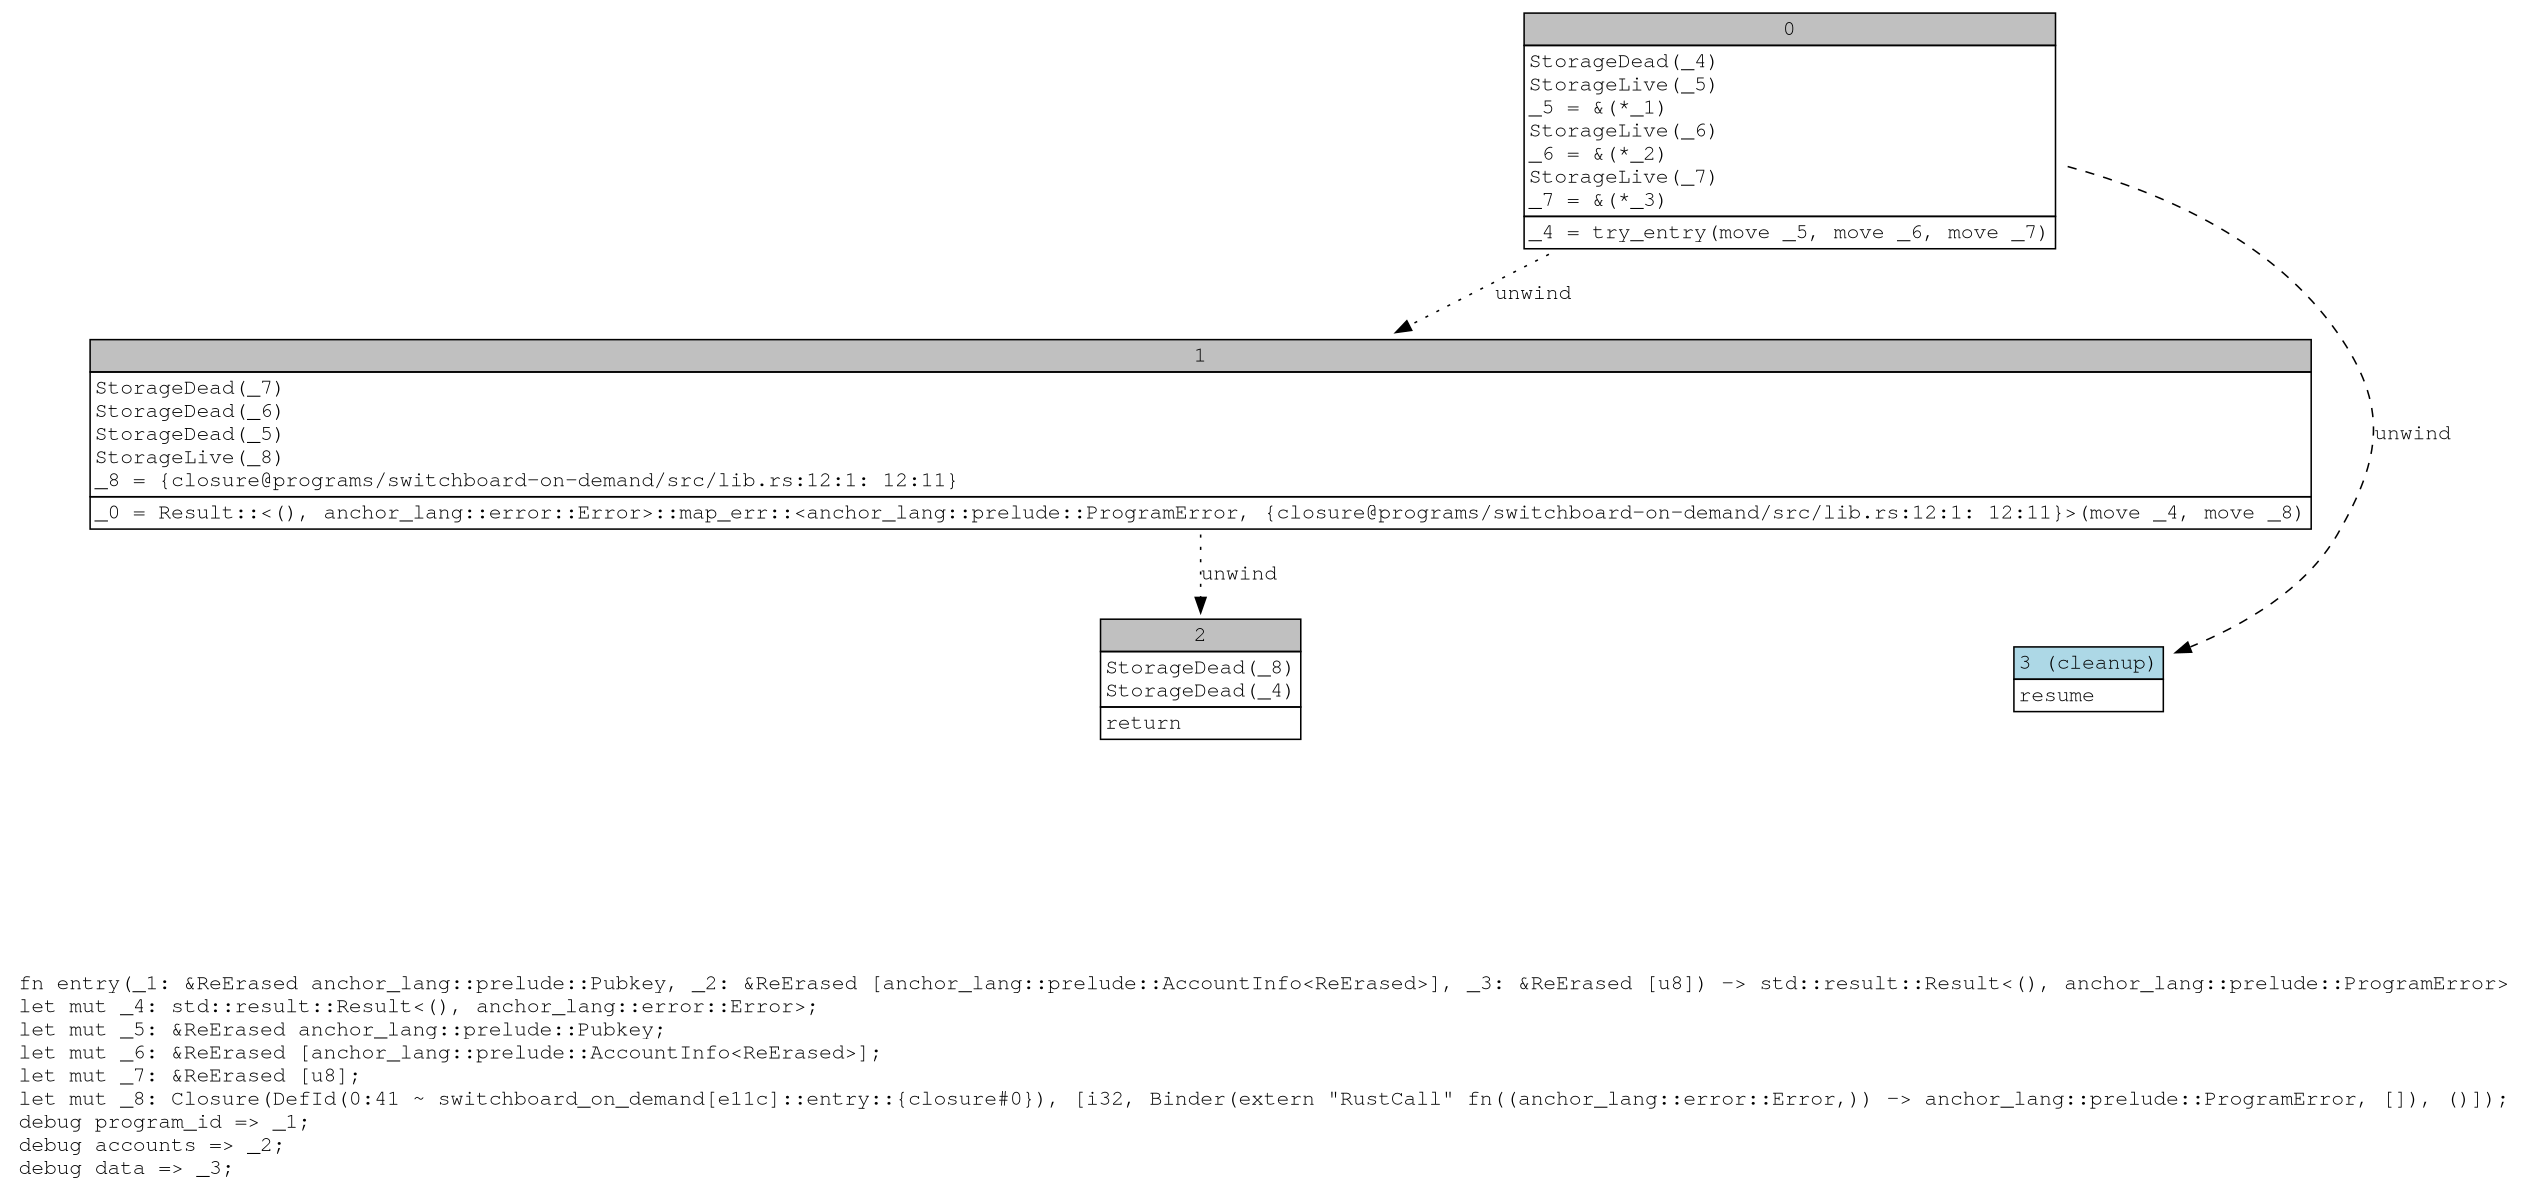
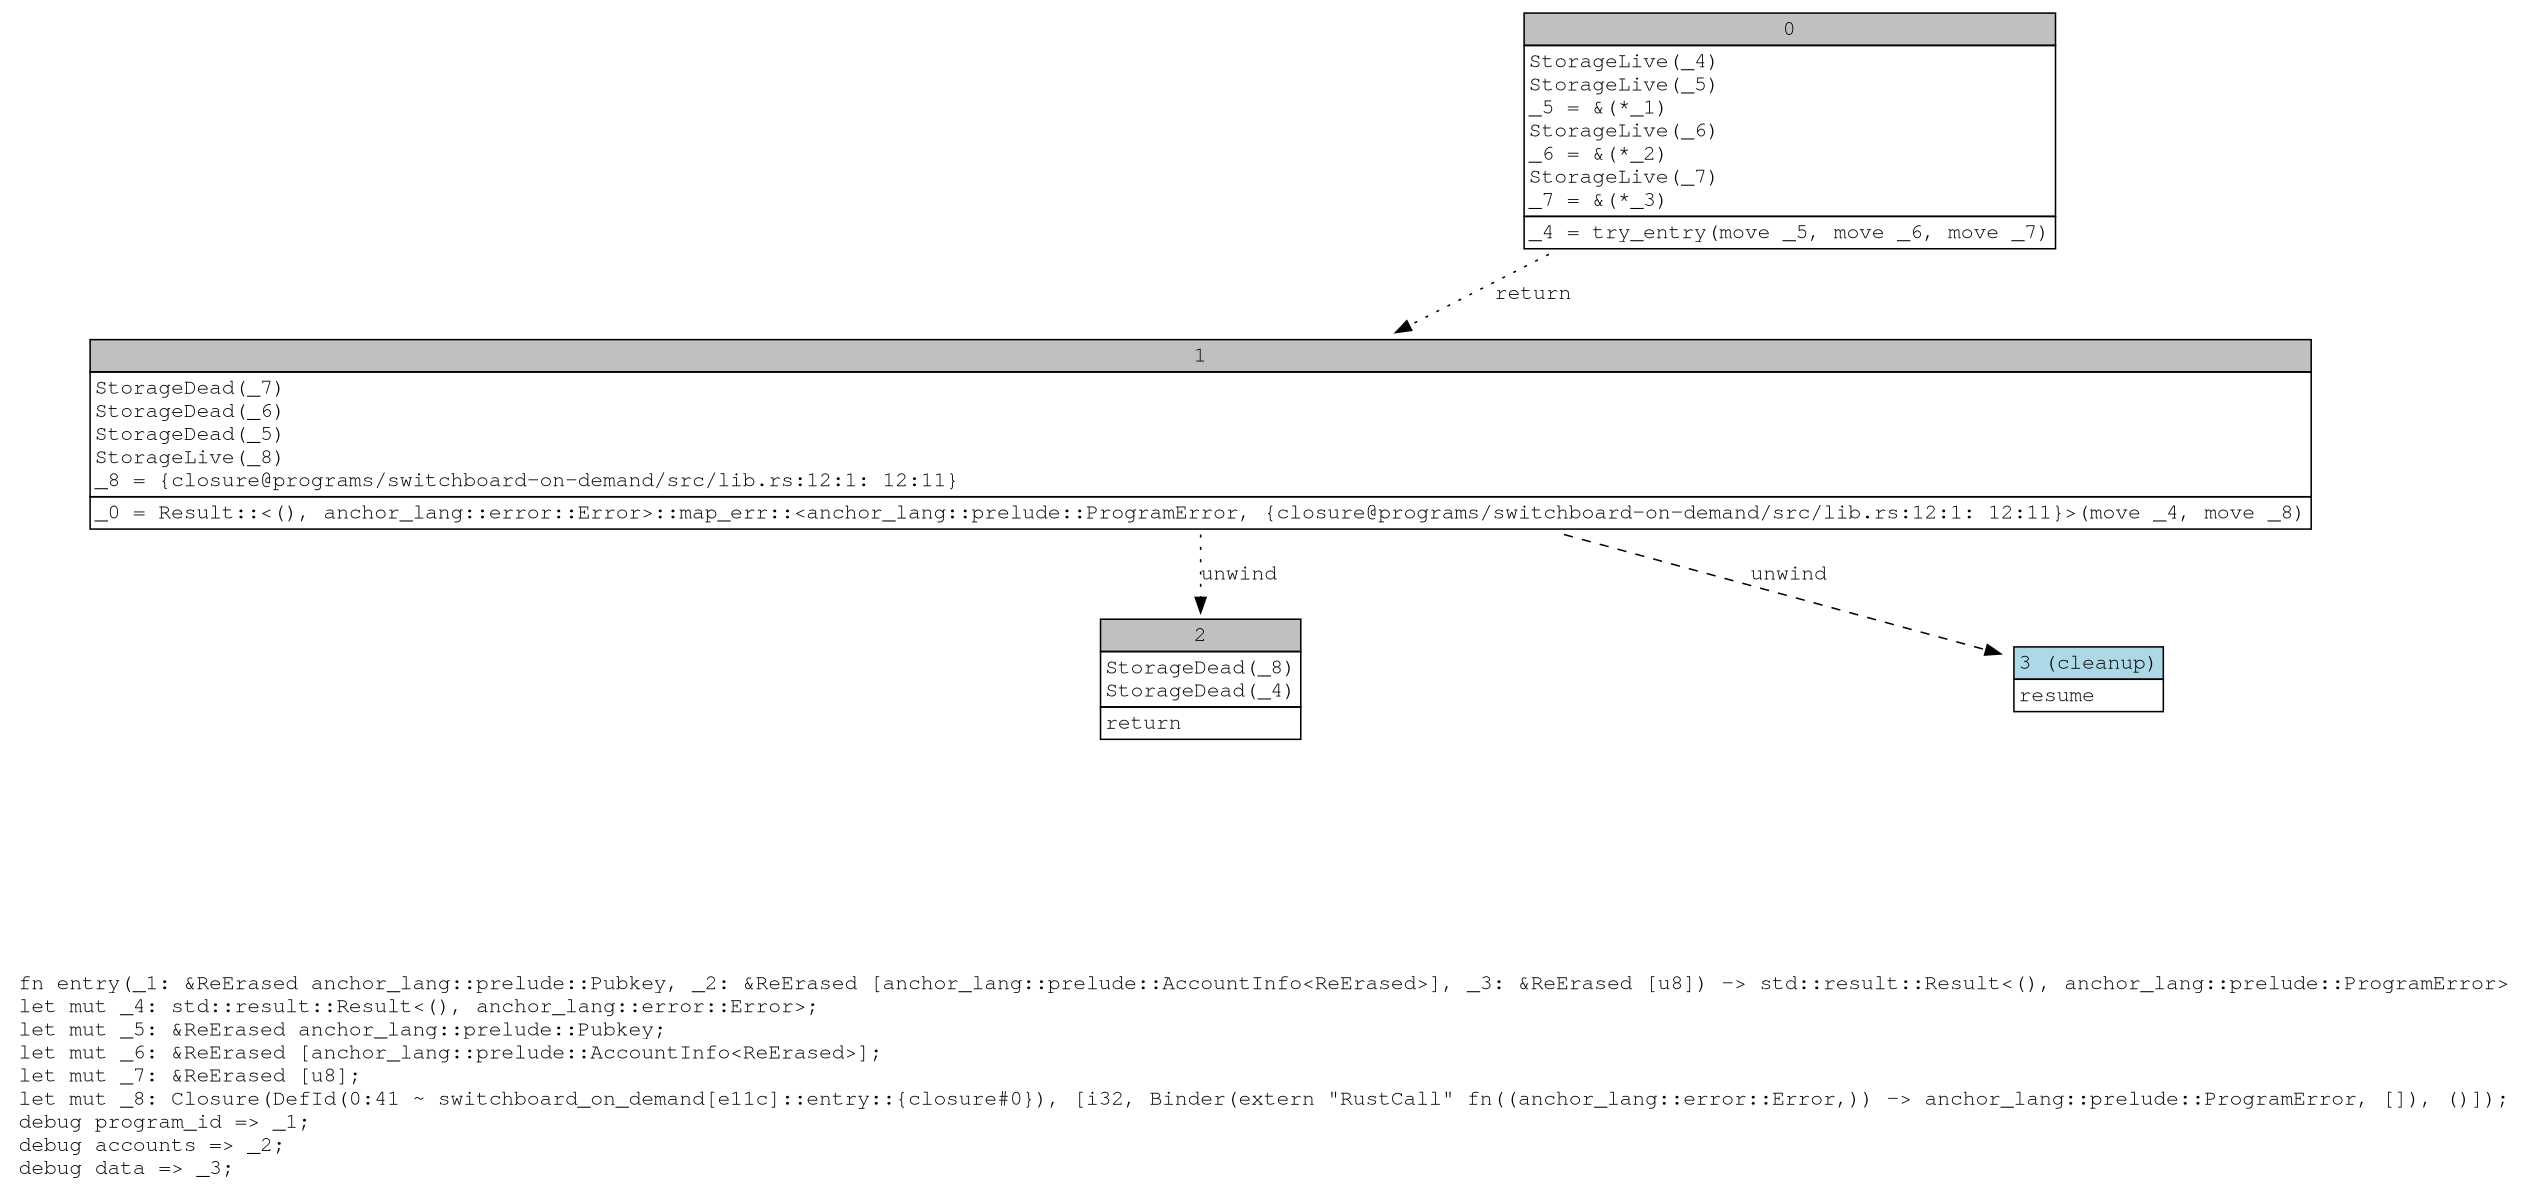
(1624, 61) -> (1624, 61)
(1533, 293) -> (1533, 293)
(2358, 368) -> (1775, 592)
